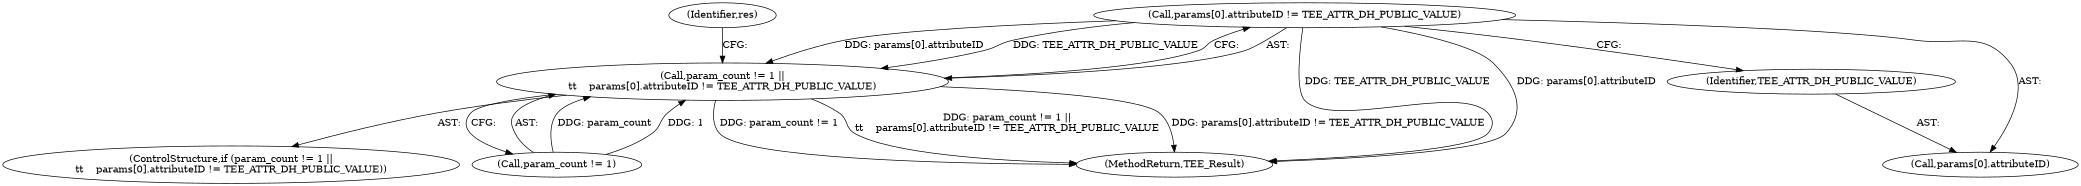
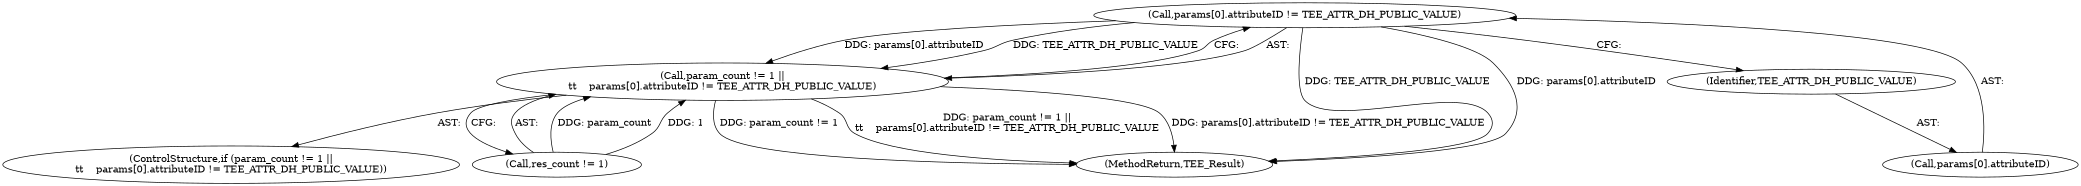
(723, 15) -> none
(1805, 31) -> (1788, 31)
(557, 165) -> (557, 165)
